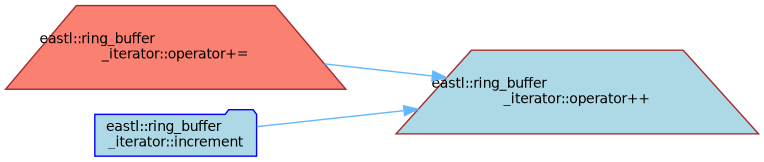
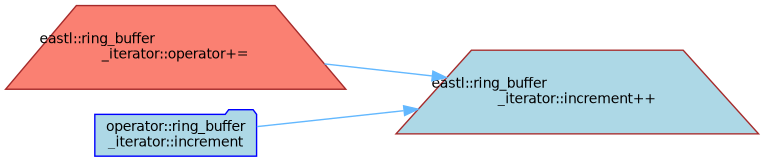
(577, 92) -> (577, 92)
(176, 135) -> (176, 135)
